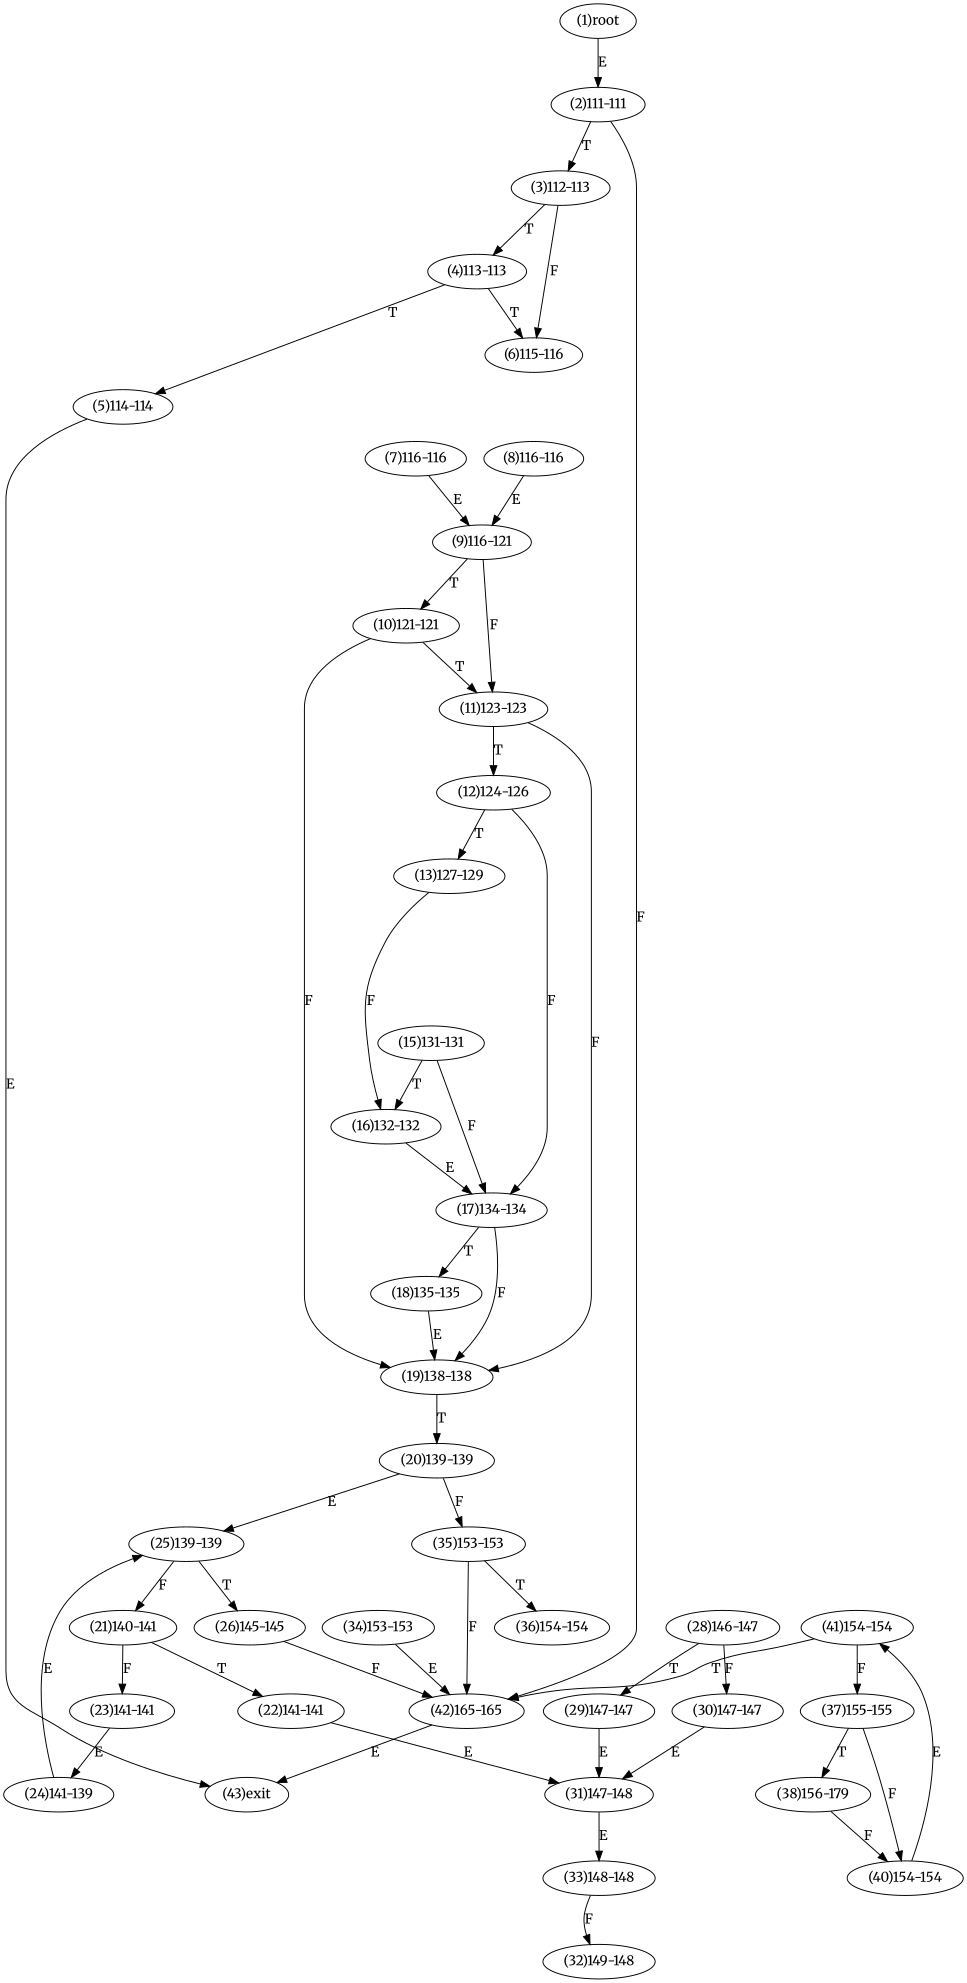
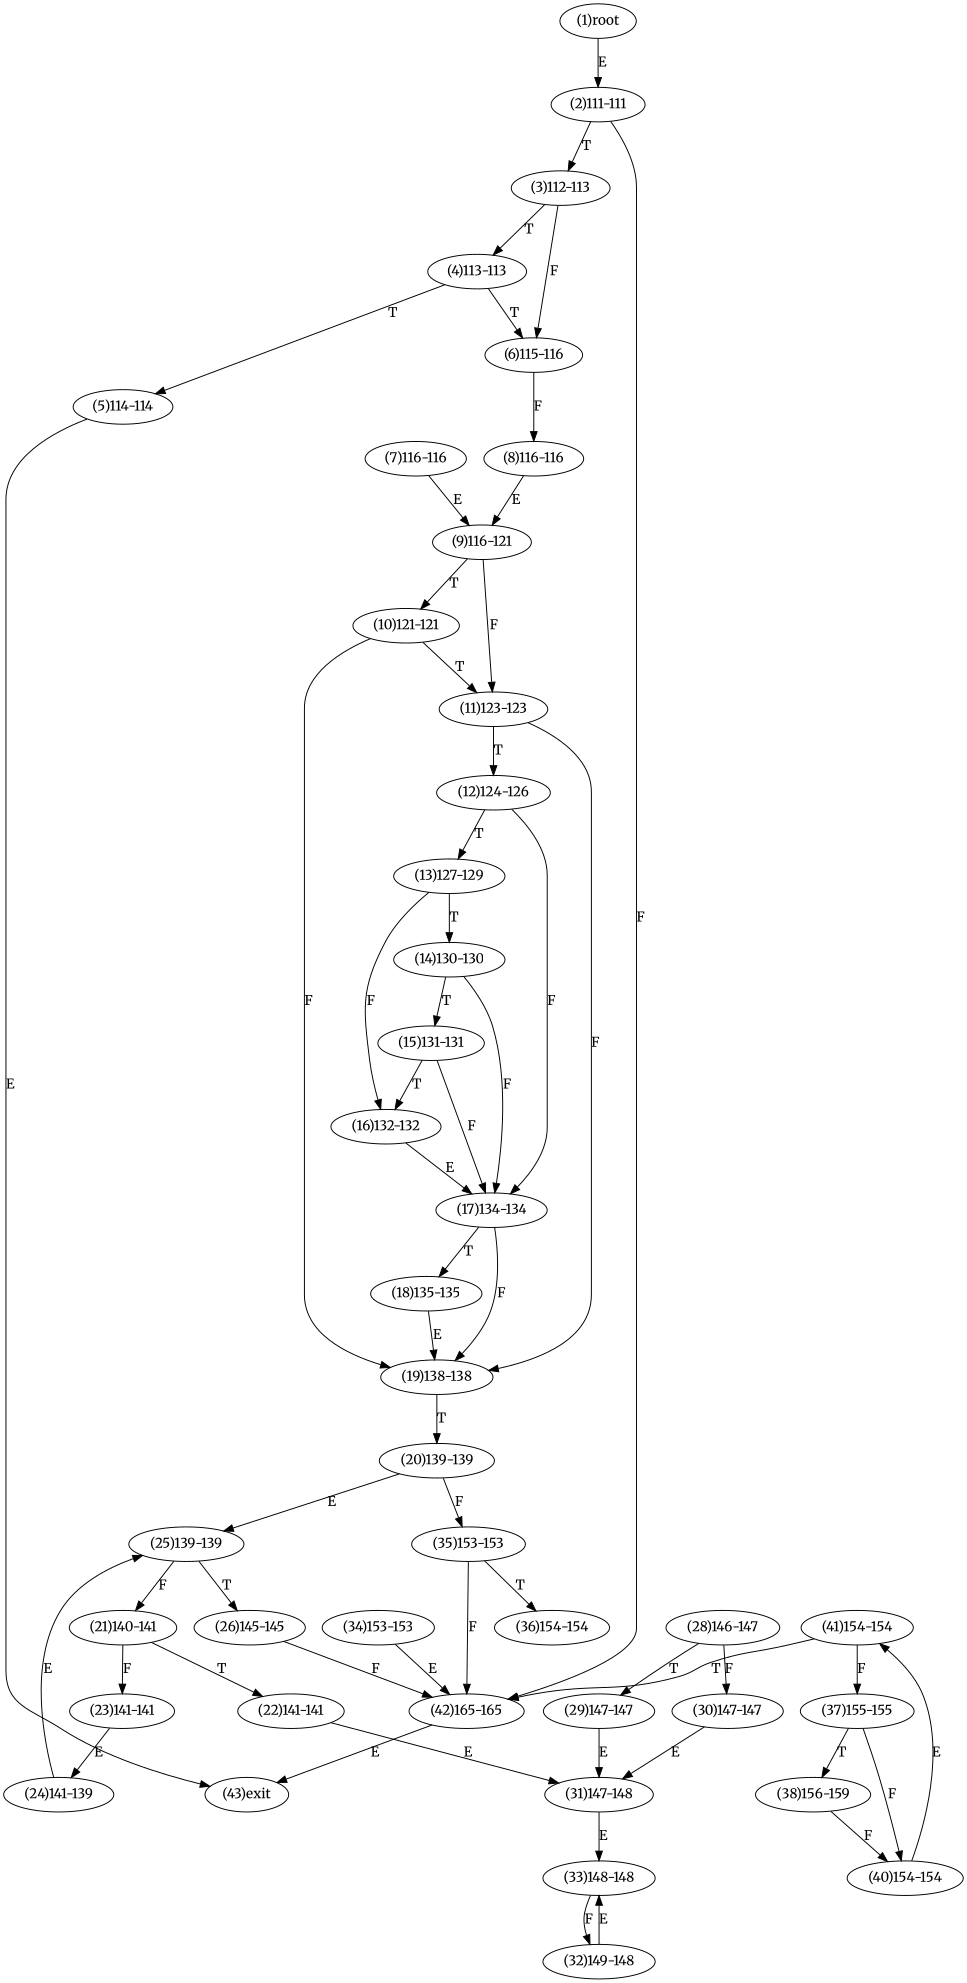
none -> (534, 402)
none -> (449, 960)
(813, 1795) -> (813, 1795)
none -> (599, 1925)
